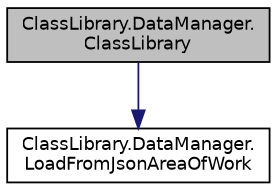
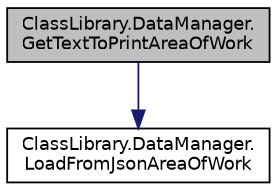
(138, 35) -> (138, 35)
